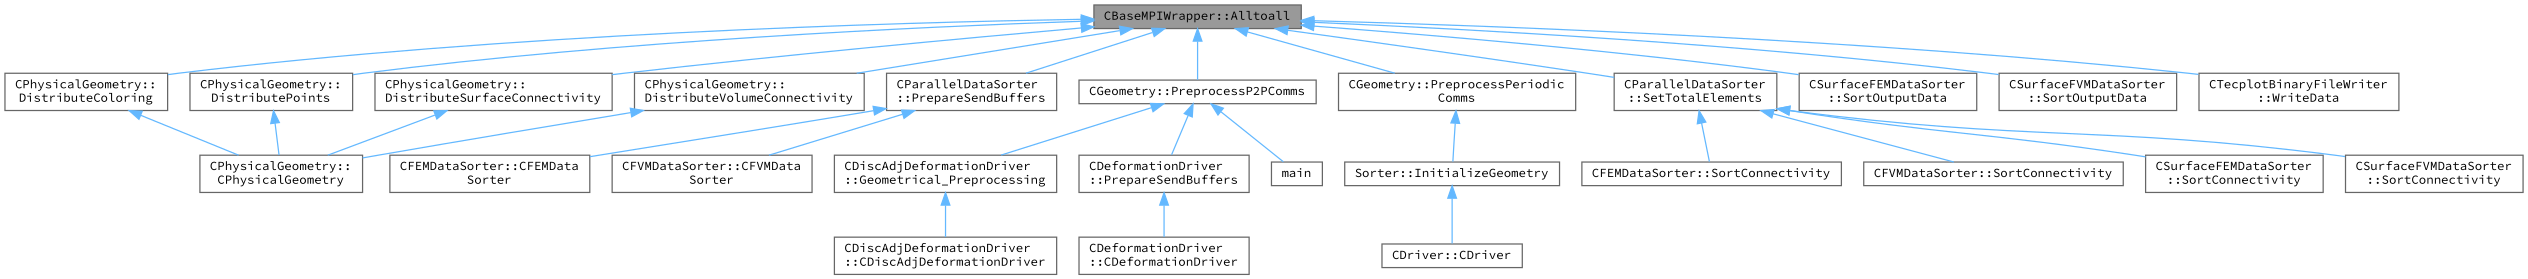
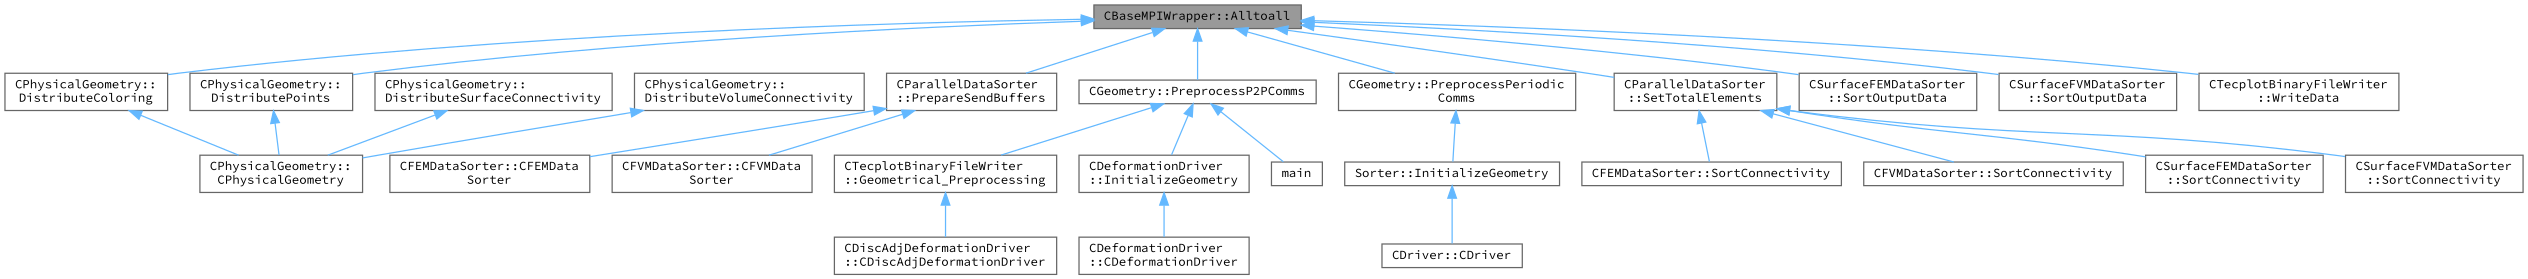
(847, 50) -> none
(988, 52) -> none
(946, 174) -> (946, 174)
(1164, 174) -> (1164, 174)
